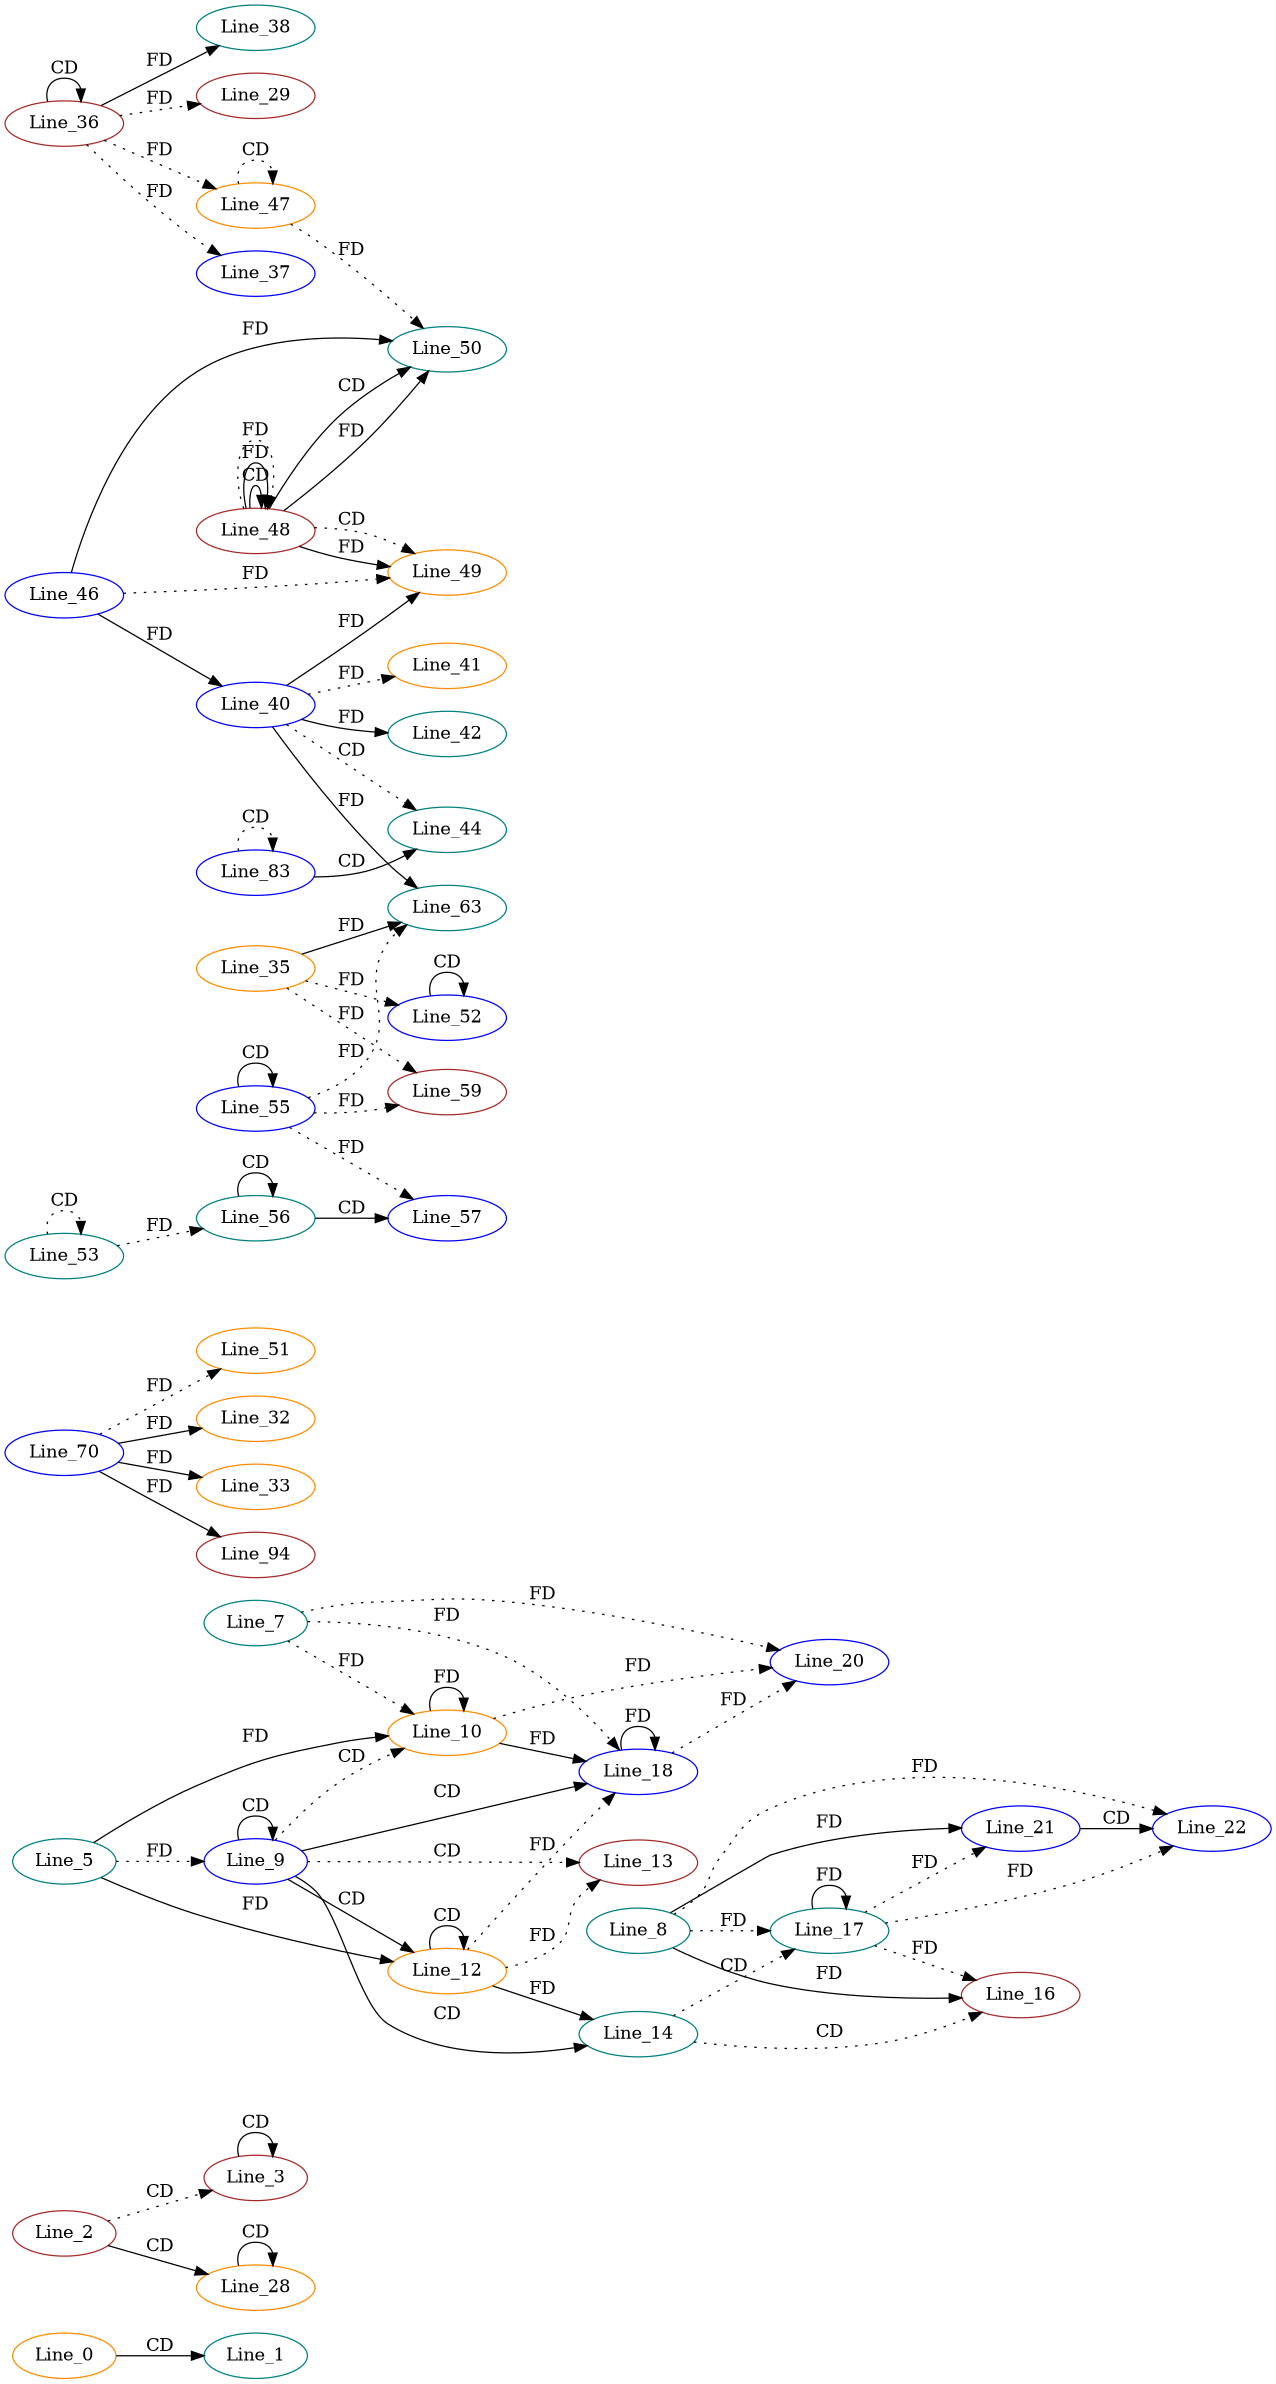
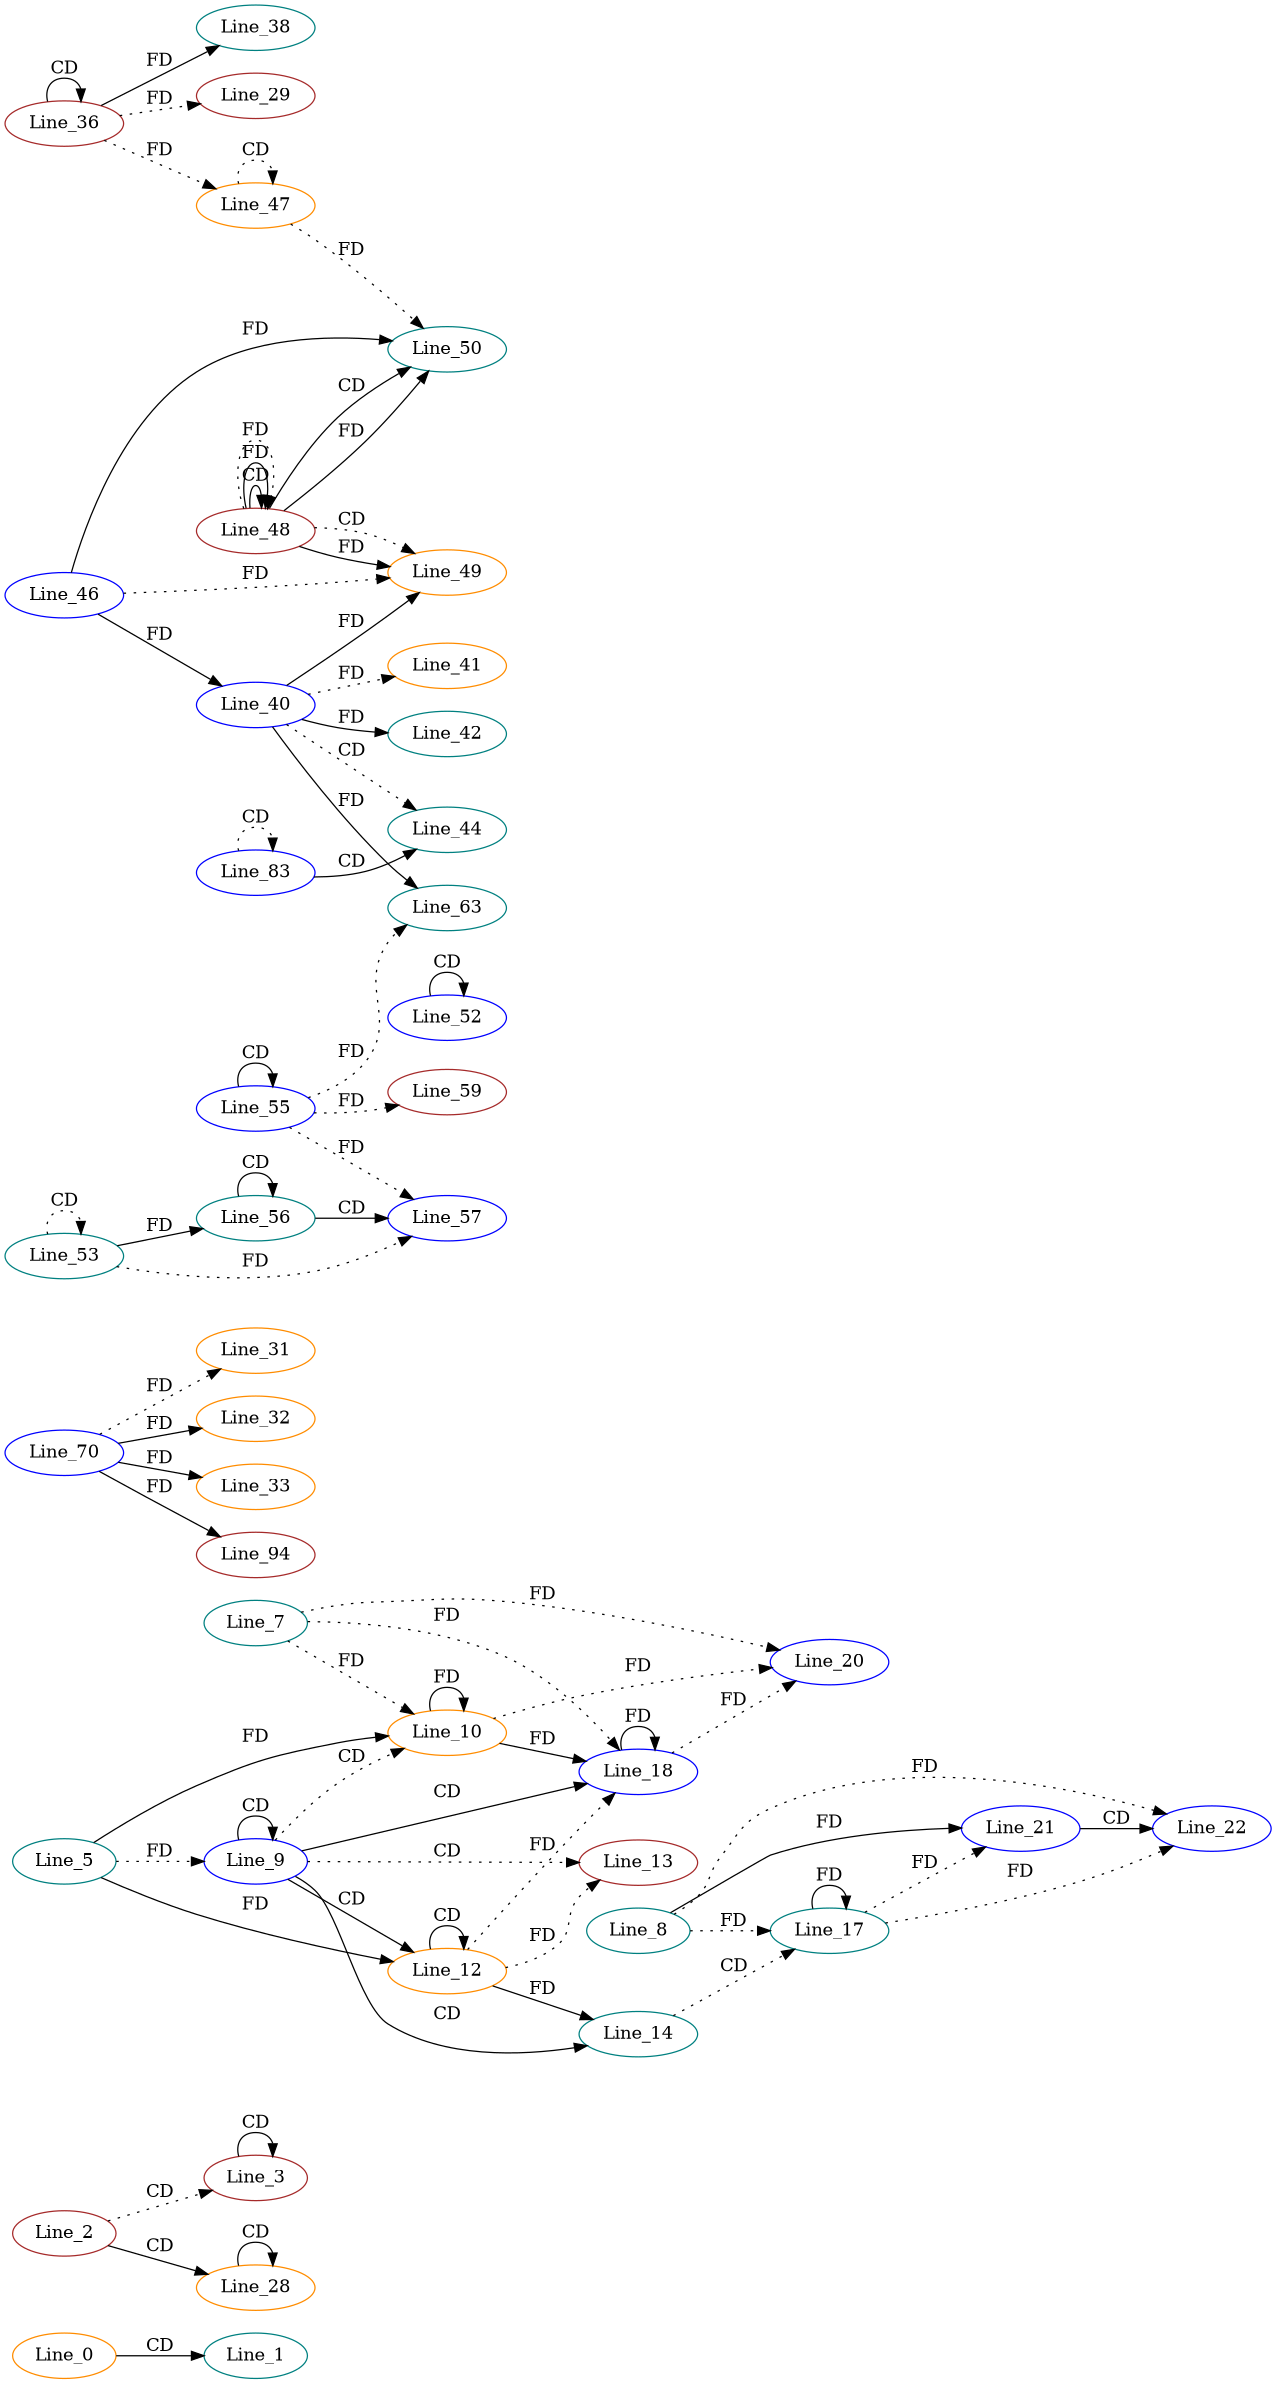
(256, 274) -> none
(256, 969) -> none
(154, 1238) -> (154, 1238)
none -> (261, 1277)
(256, 1351) -> (256, 1351)
(1021, 1995) -> none
